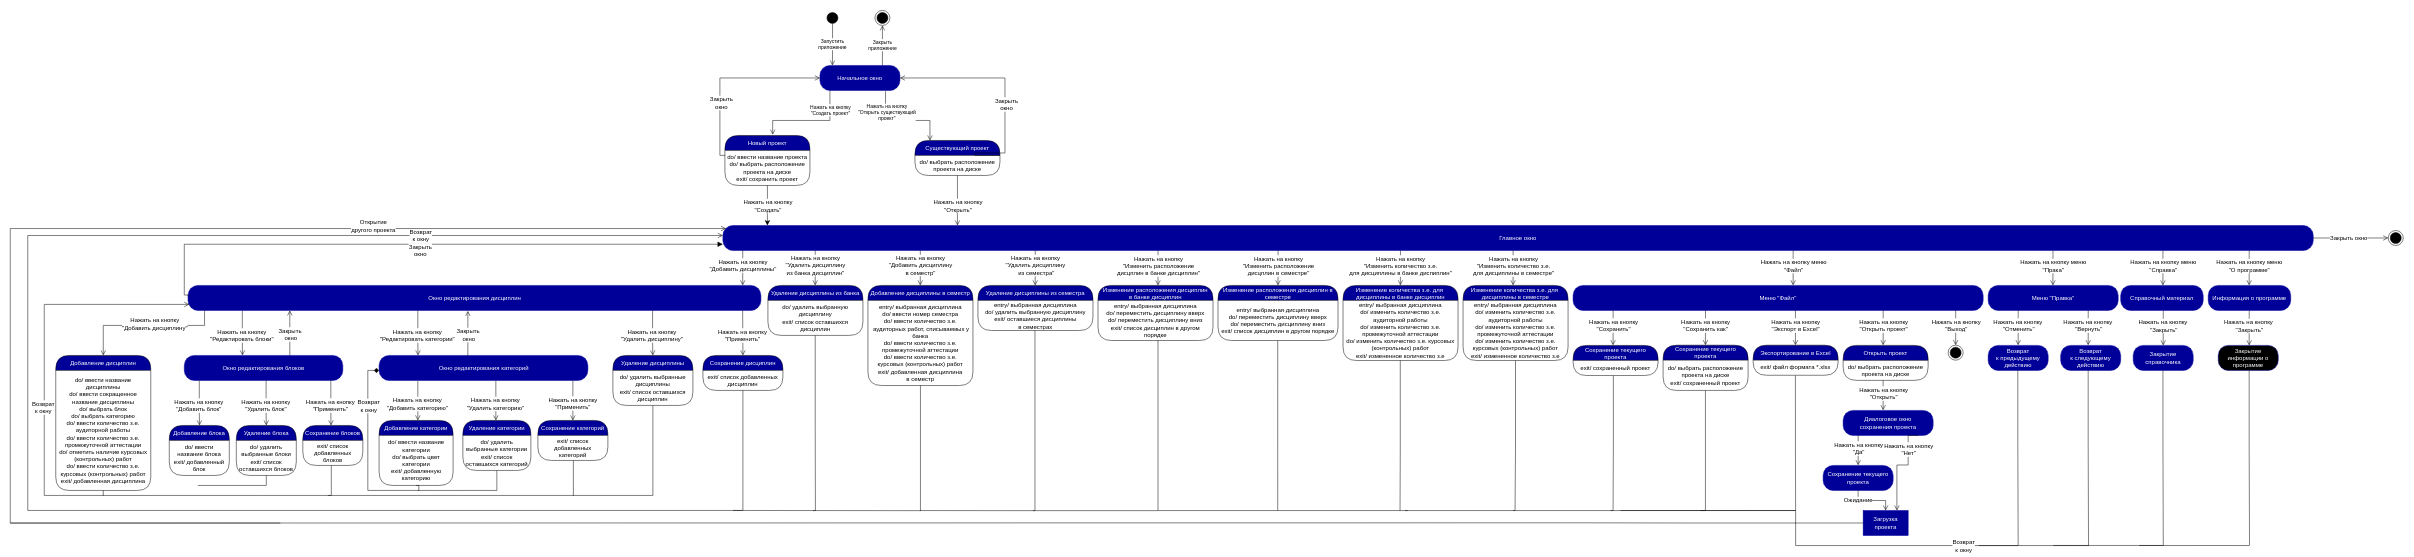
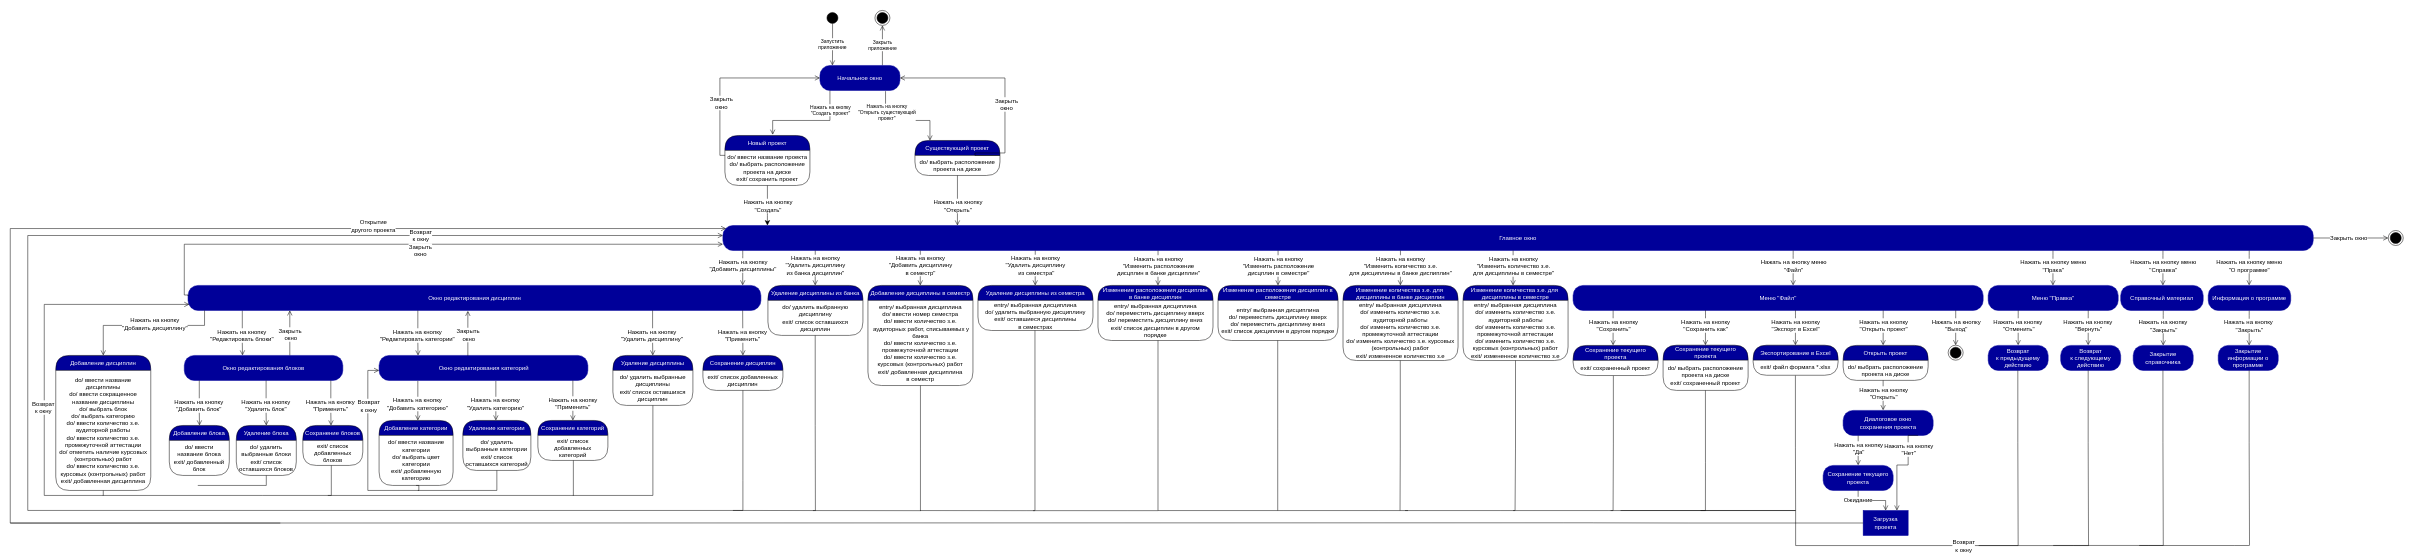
(716, 244) -> (718, 244)
(2248, 358) -> (2248, 358)
(373, 370) -> (375, 370)
